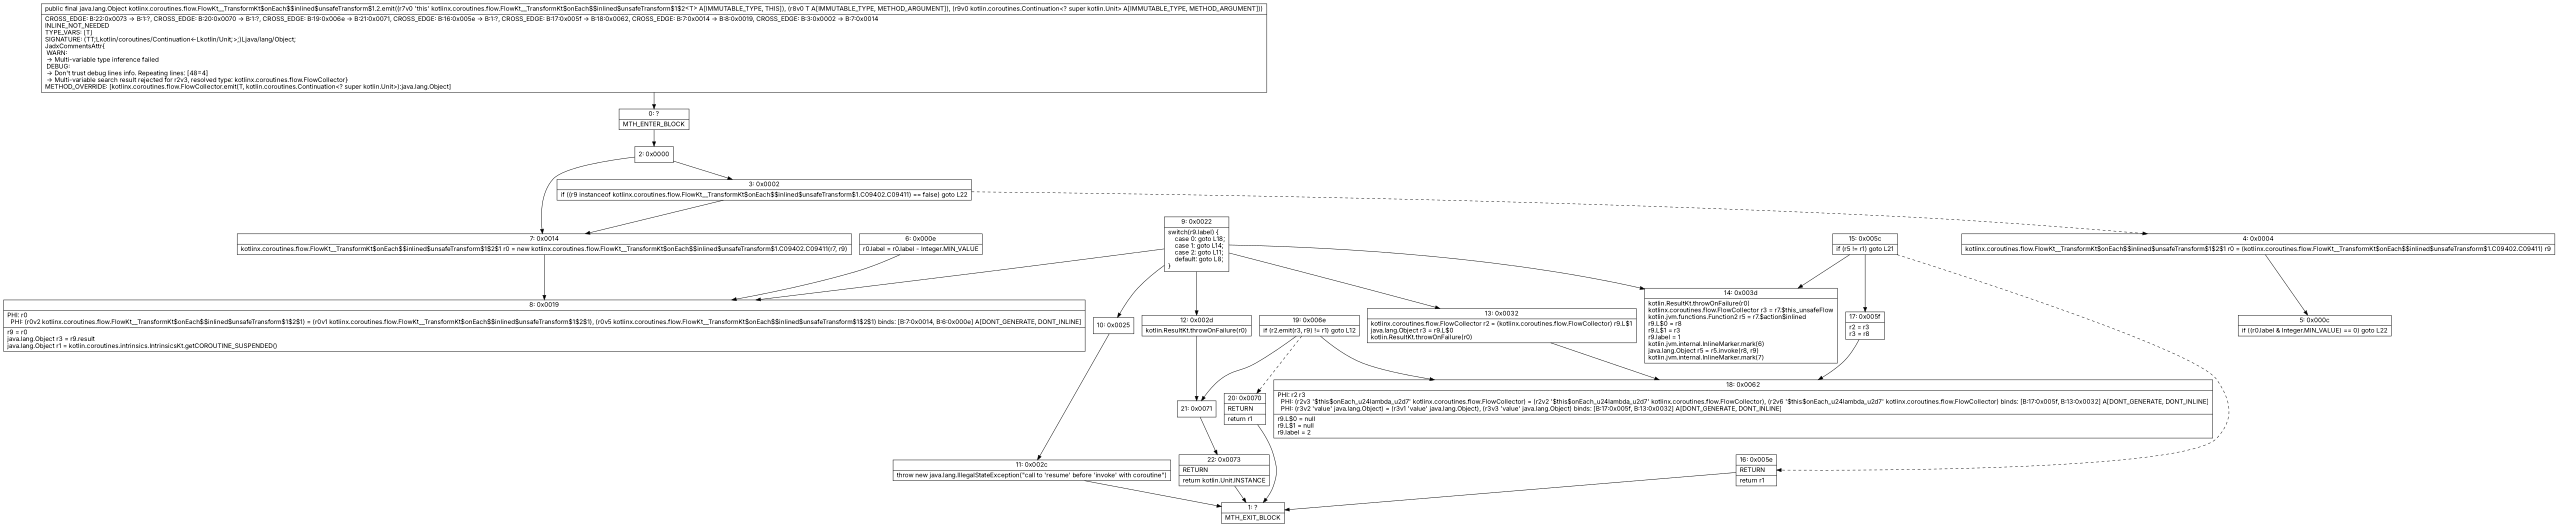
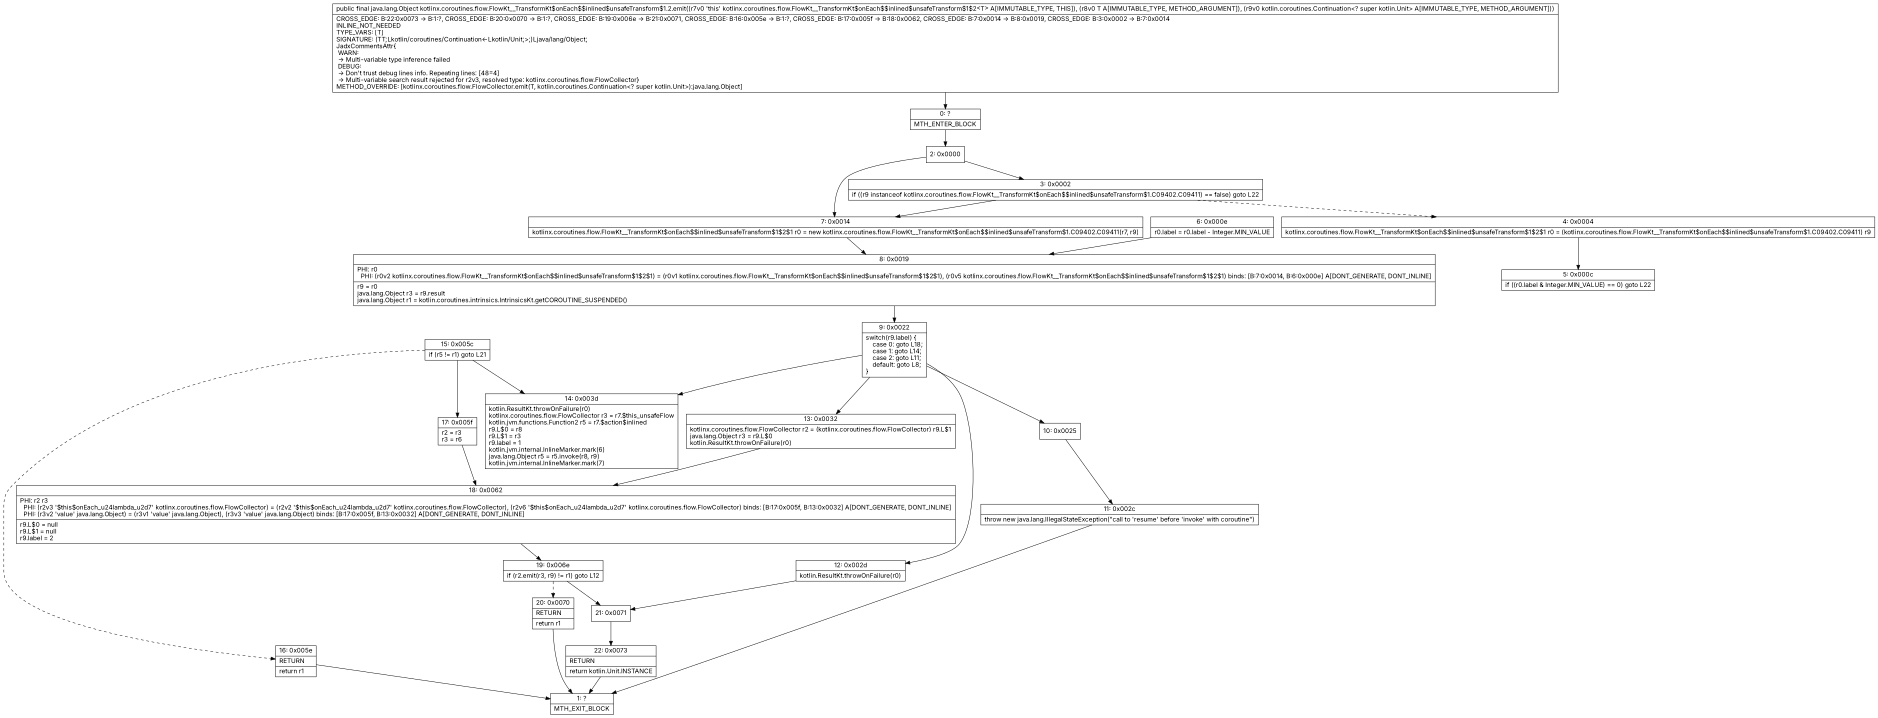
(962, 275) -> (894, 312)
(1860, 334) -> (452, 440)
(1372, 366) -> (529, 551)
